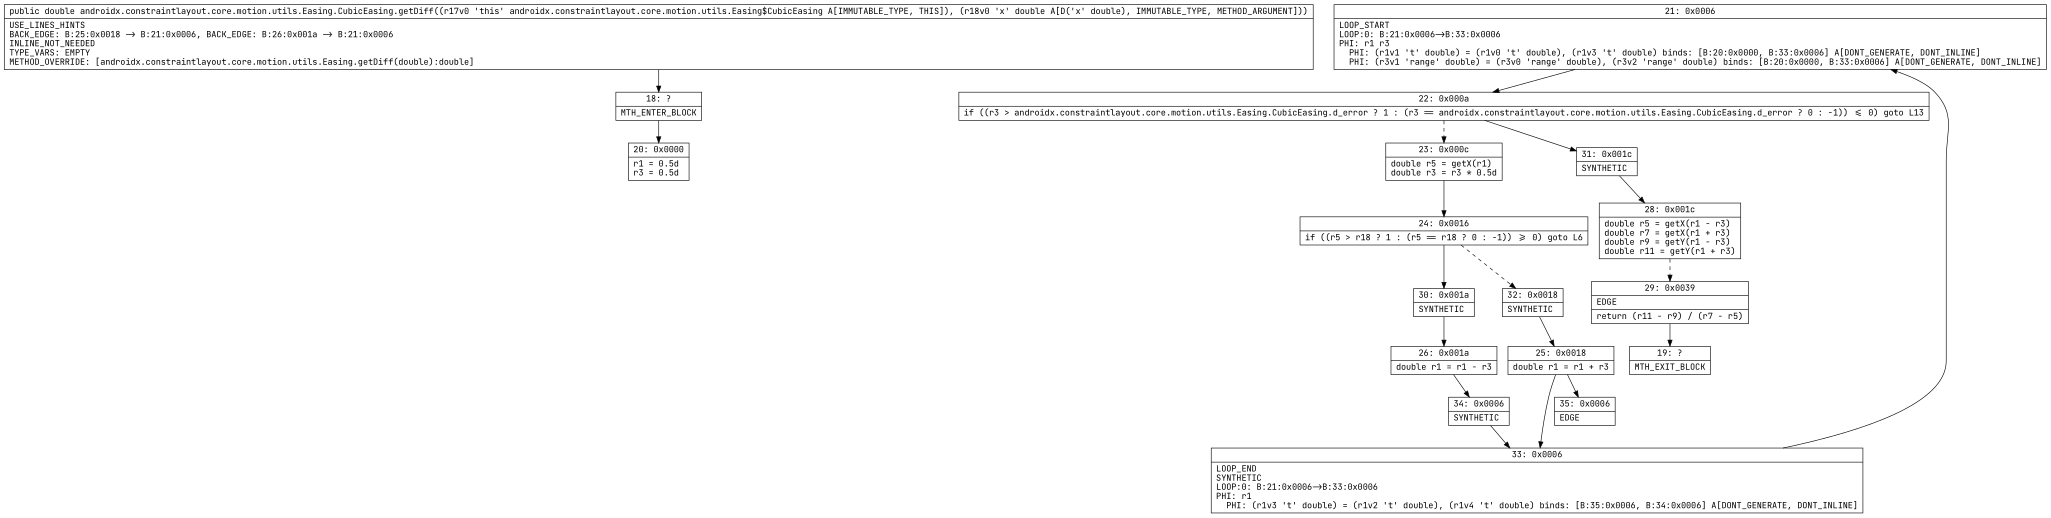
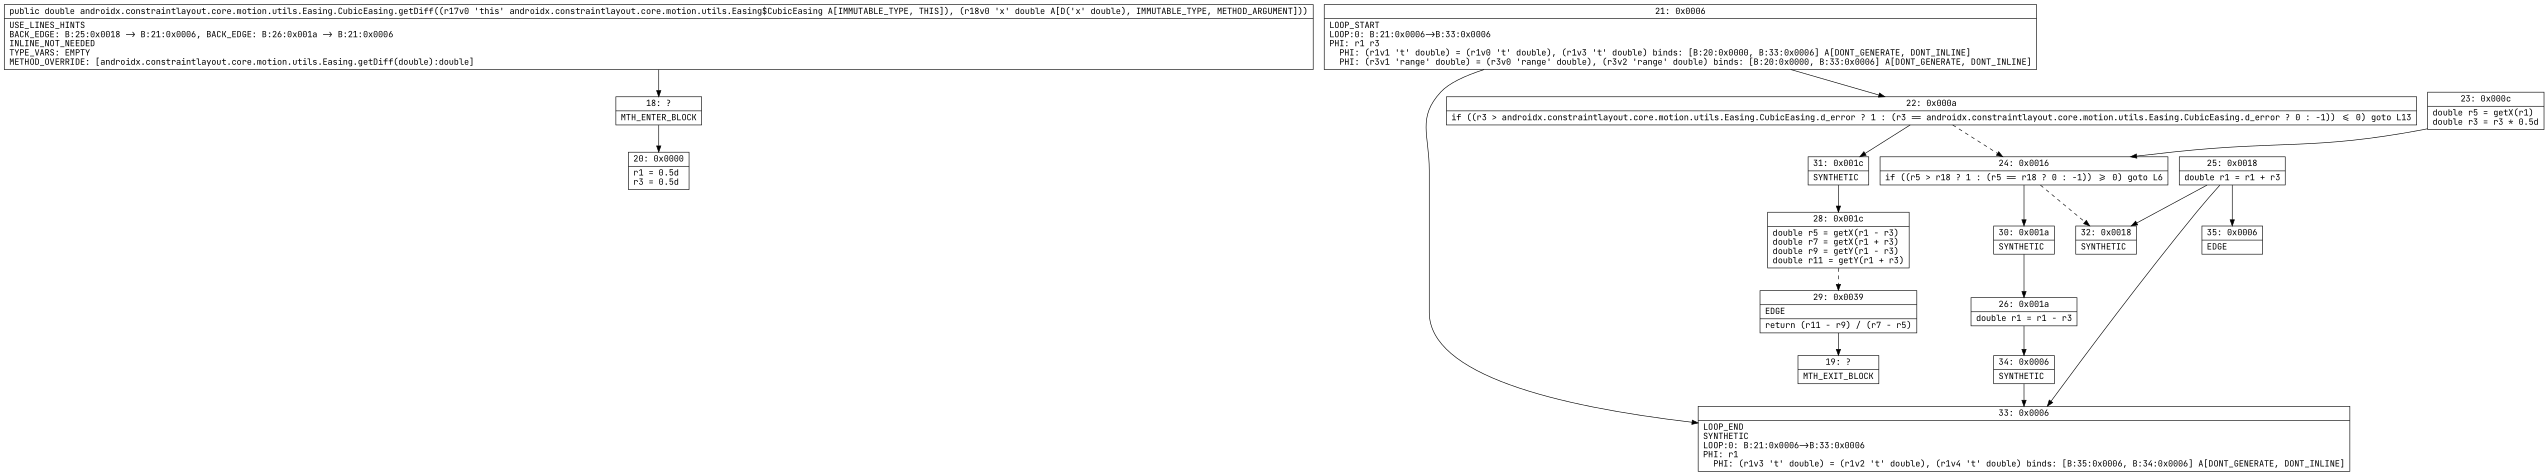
(1444, 129) -> (1975, 139)
(1946, 300) -> (1433, 326)
(1545, 329) -> (2172, 204)
